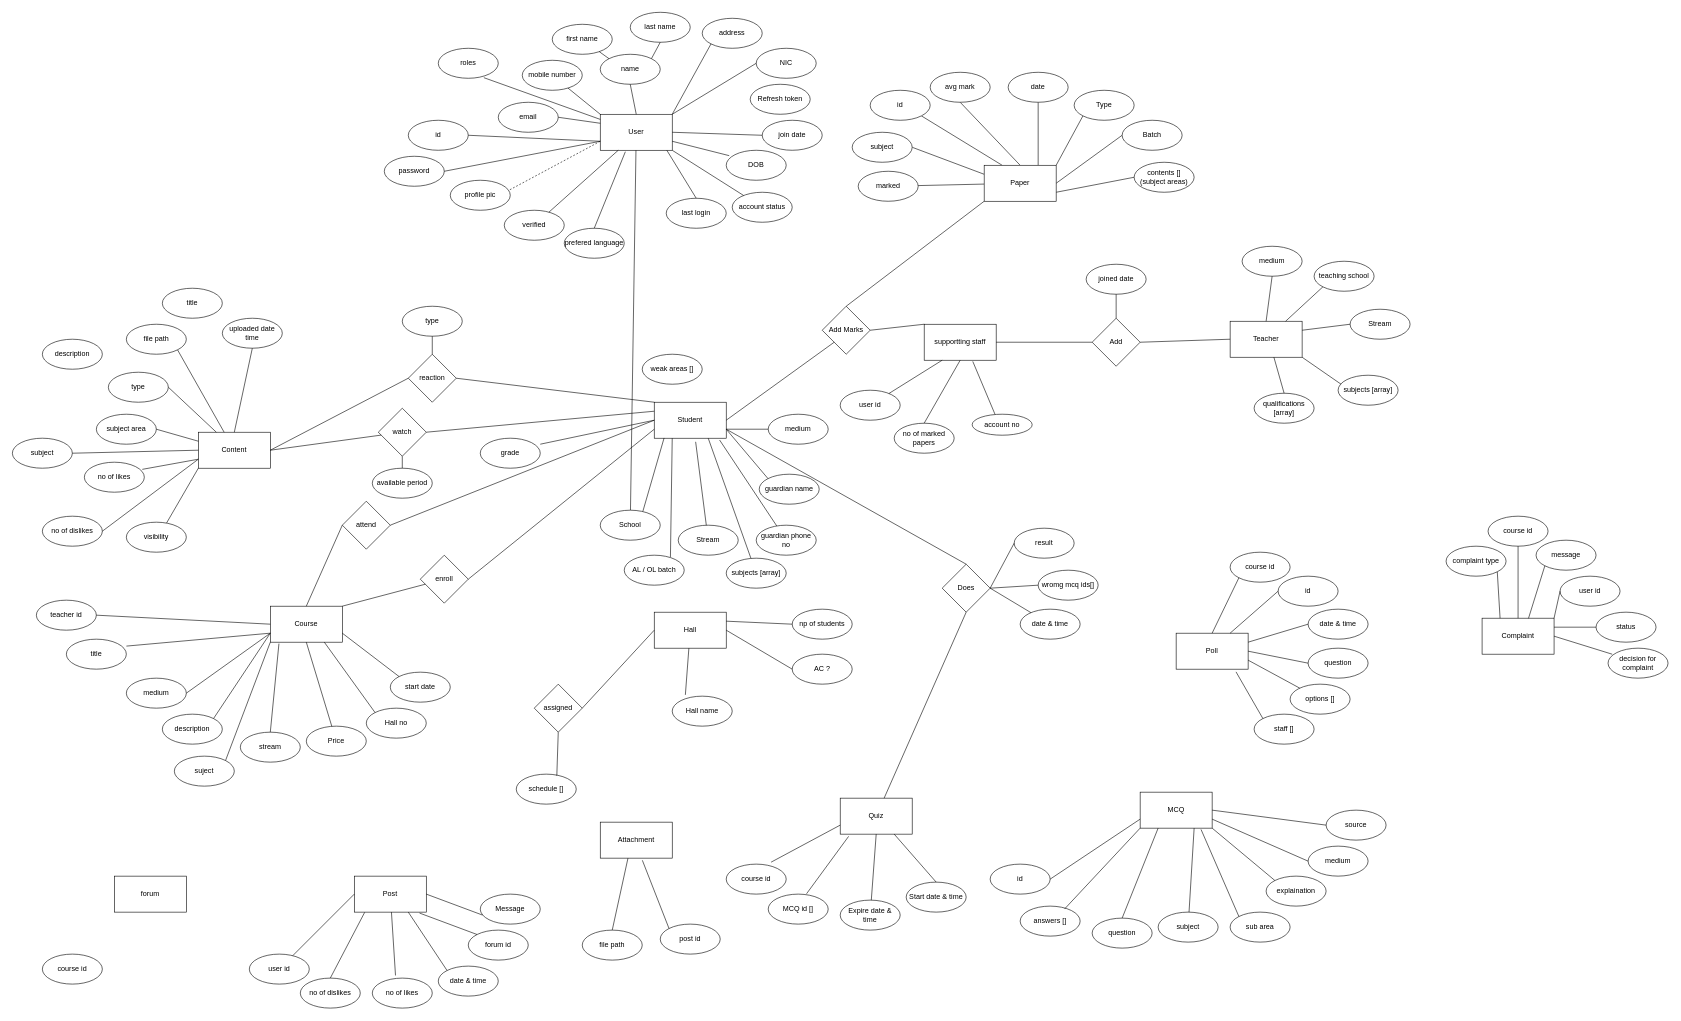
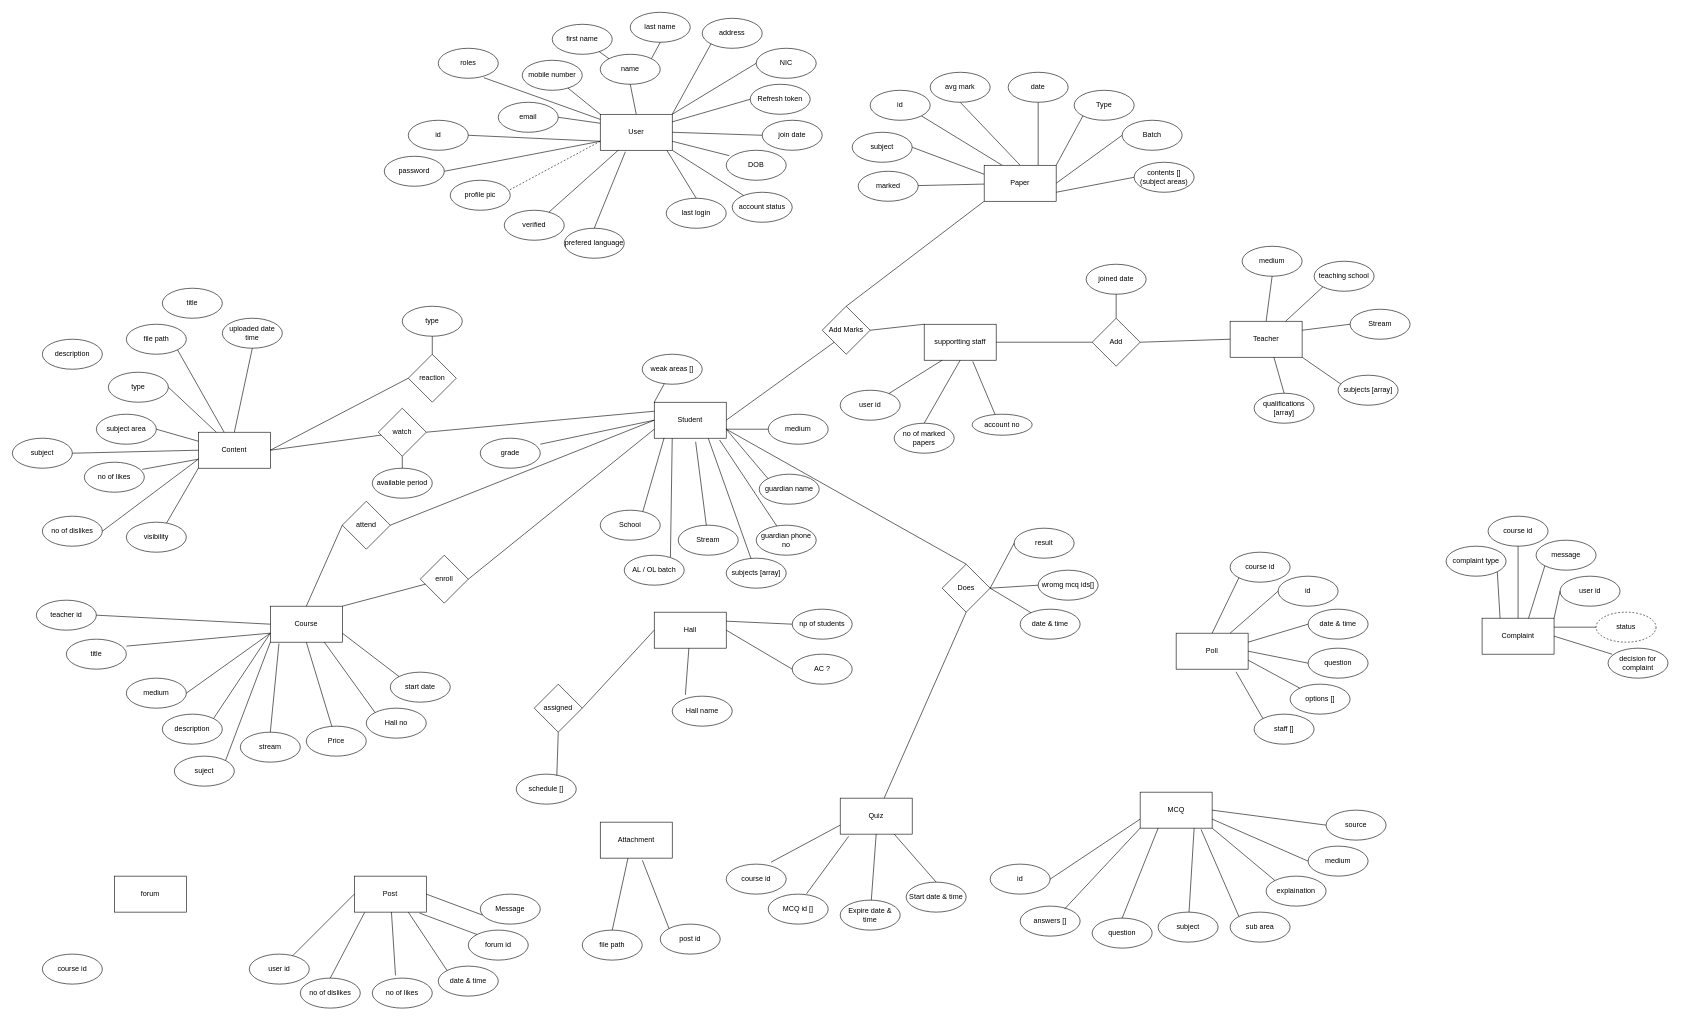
(636, 179) -> (711, 111)
(556, 390) -> (659, 393)
(1626, 627) -> (1626, 627)
